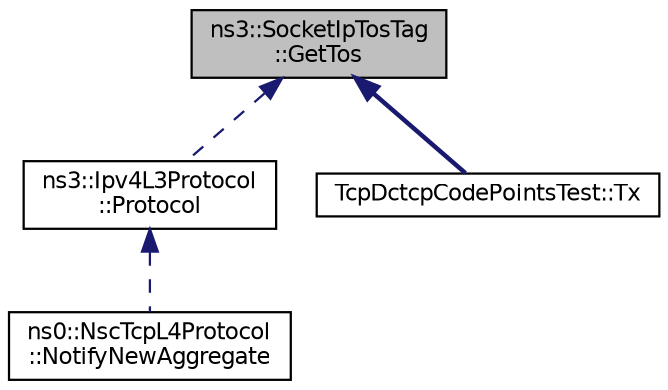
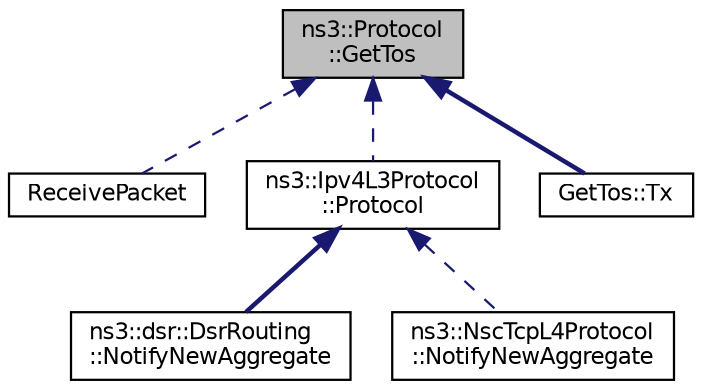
(319, 44) -> (373, 44)
none -> (107, 195)
(488, 195) -> (617, 195)
(150, 346) -> (533, 346)
none -> (211, 346)
